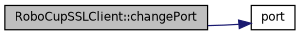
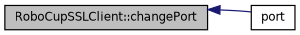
(223, 25) -> (236, 11)
